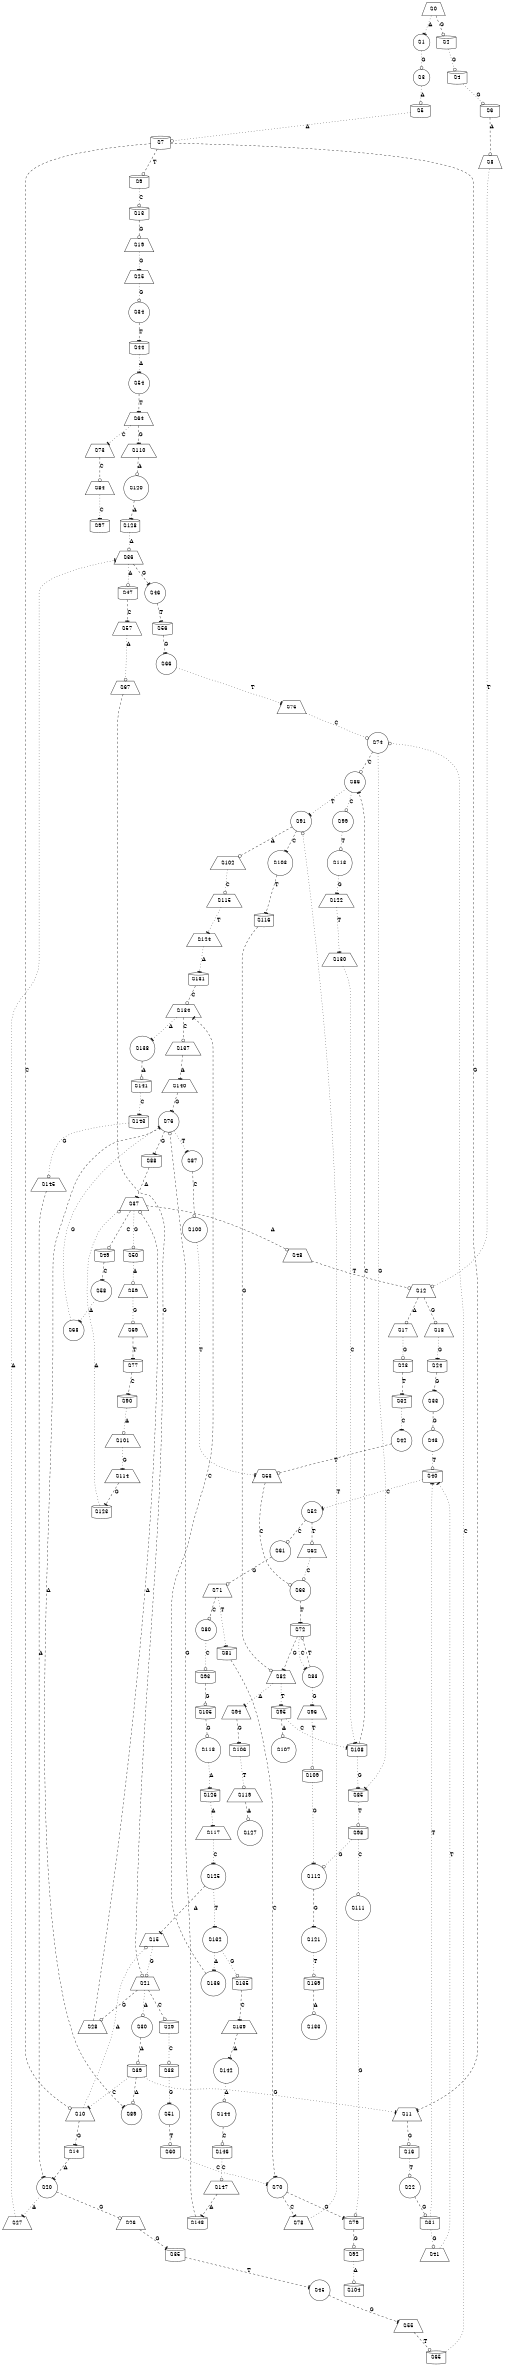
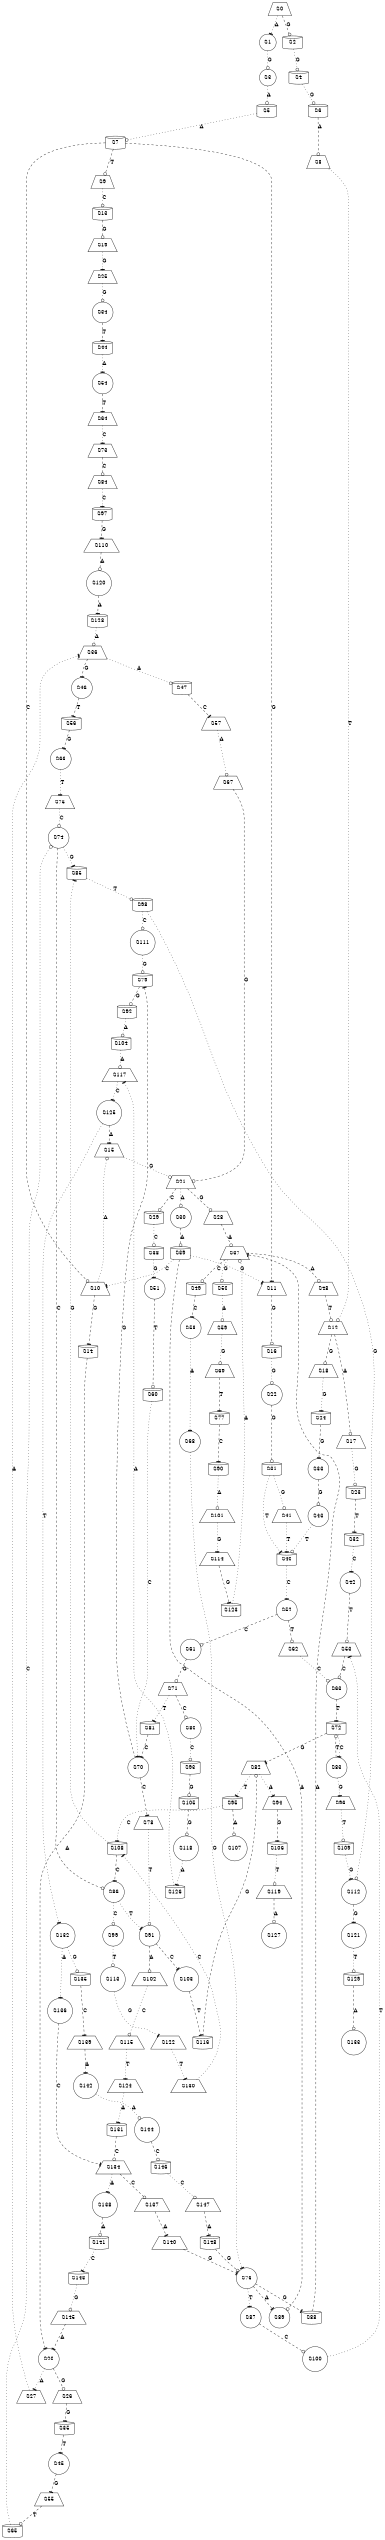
(139, 182) -> (103, 182)
(139, 434) -> (102, 529)
none -> (121, 1058)
(314, 1984) -> (354, 1979)
(411, 2168) -> (274, 1371)
